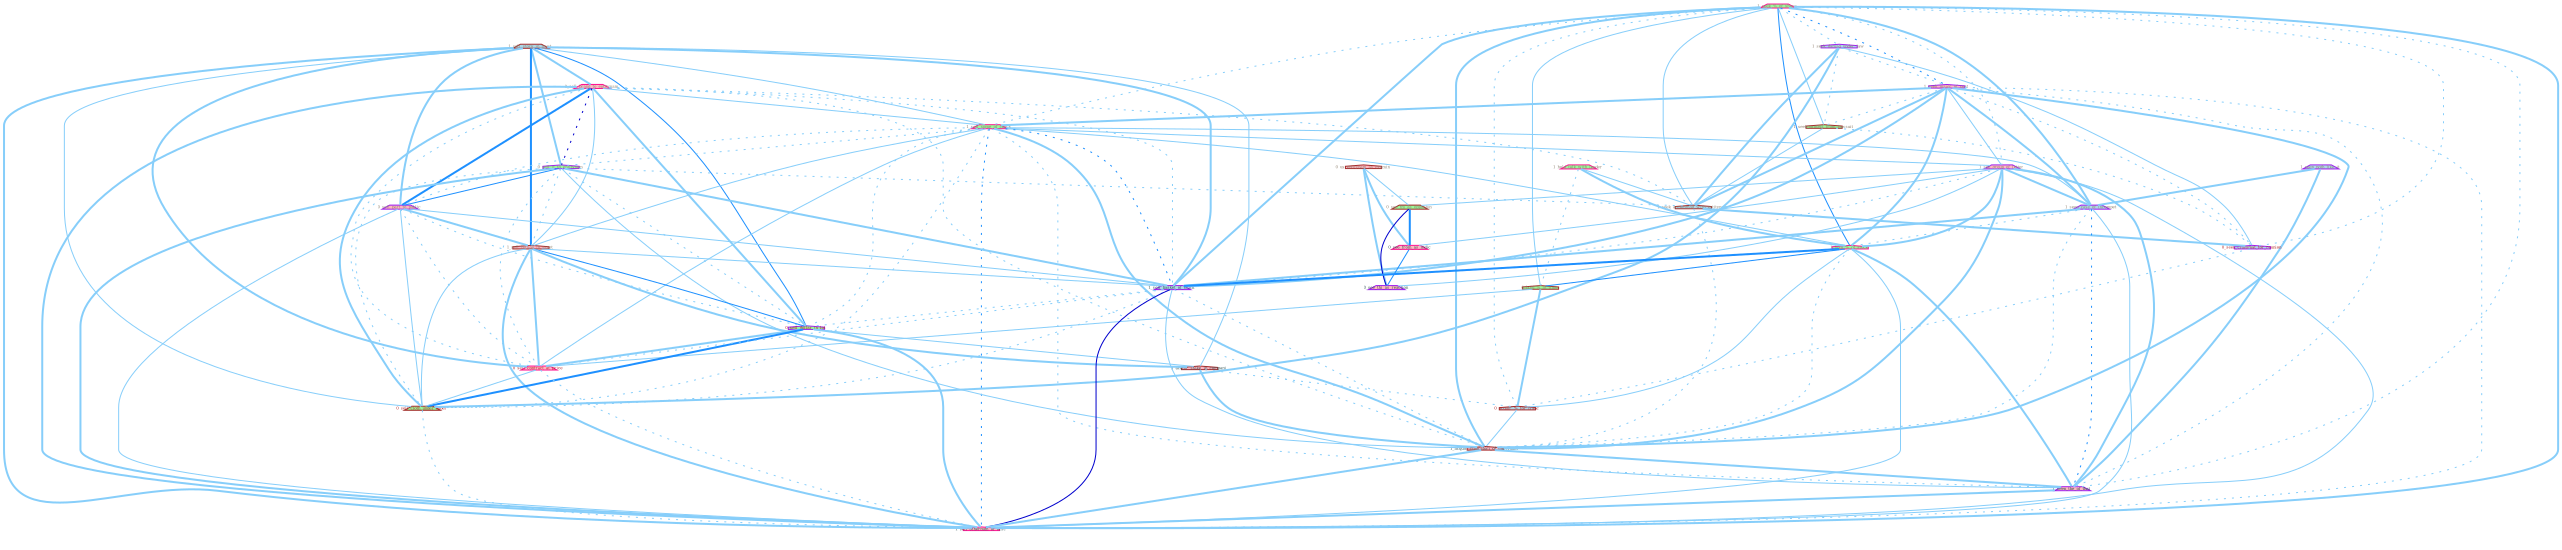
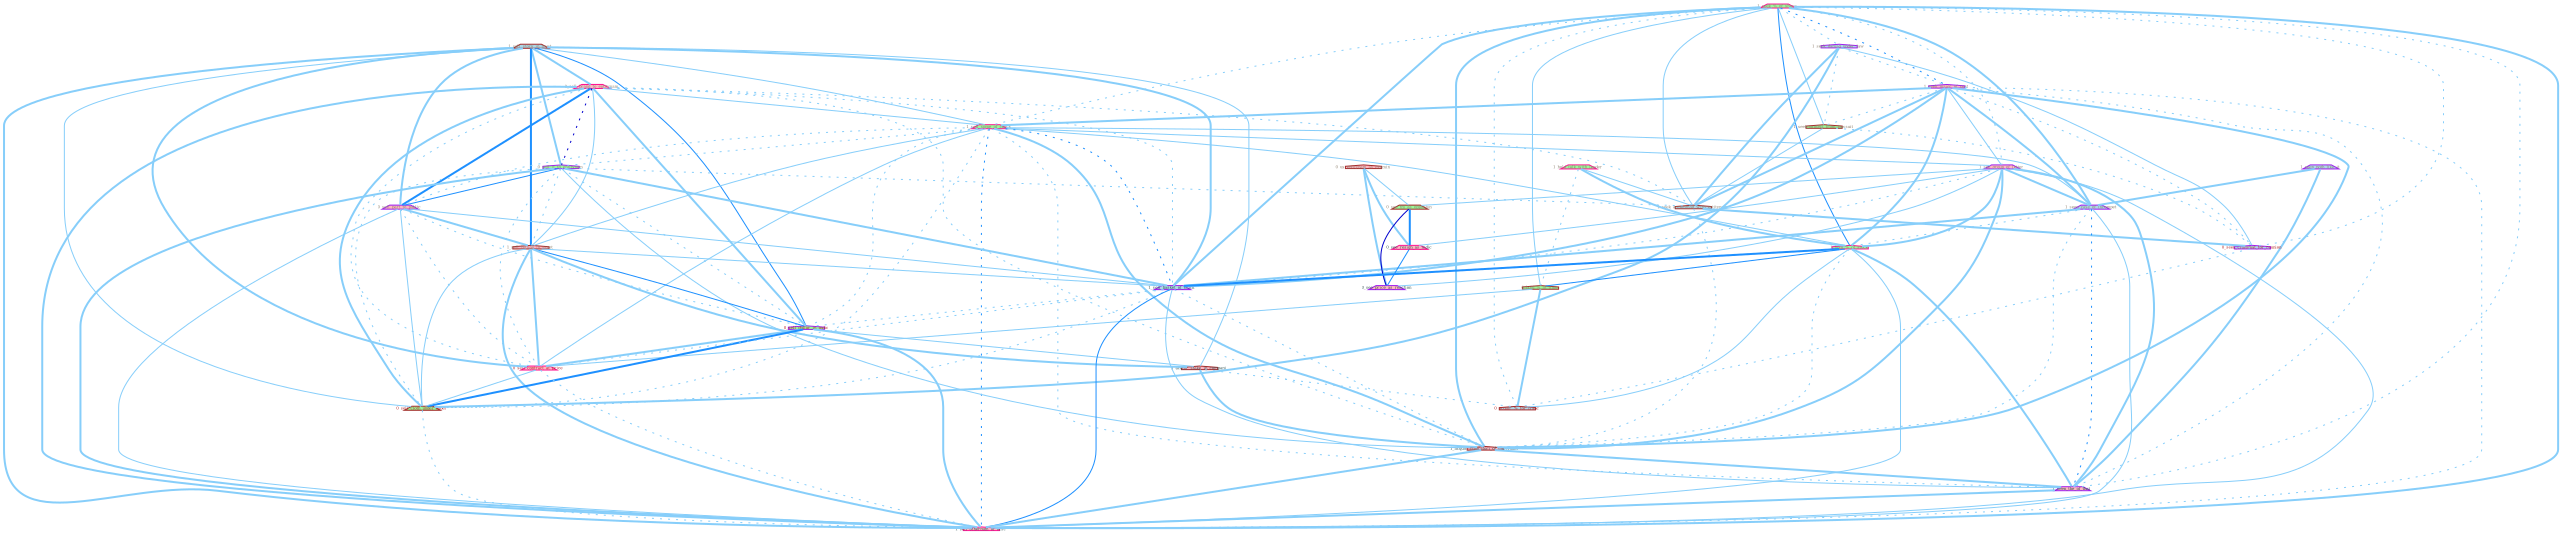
(1410, 247) -> (1410, 247)
(1387, 288) -> (1387, 288)
(806, 328) -> (806, 328)
(1096, 407) -> (1096, 407)
(1502, 428) -> none
